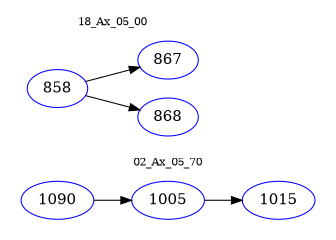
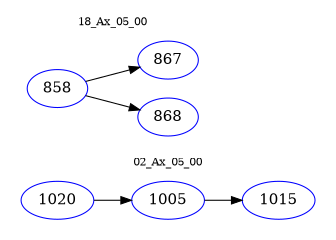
(168, 163) -> (168, 163)
(57, 200) -> (57, 200)
